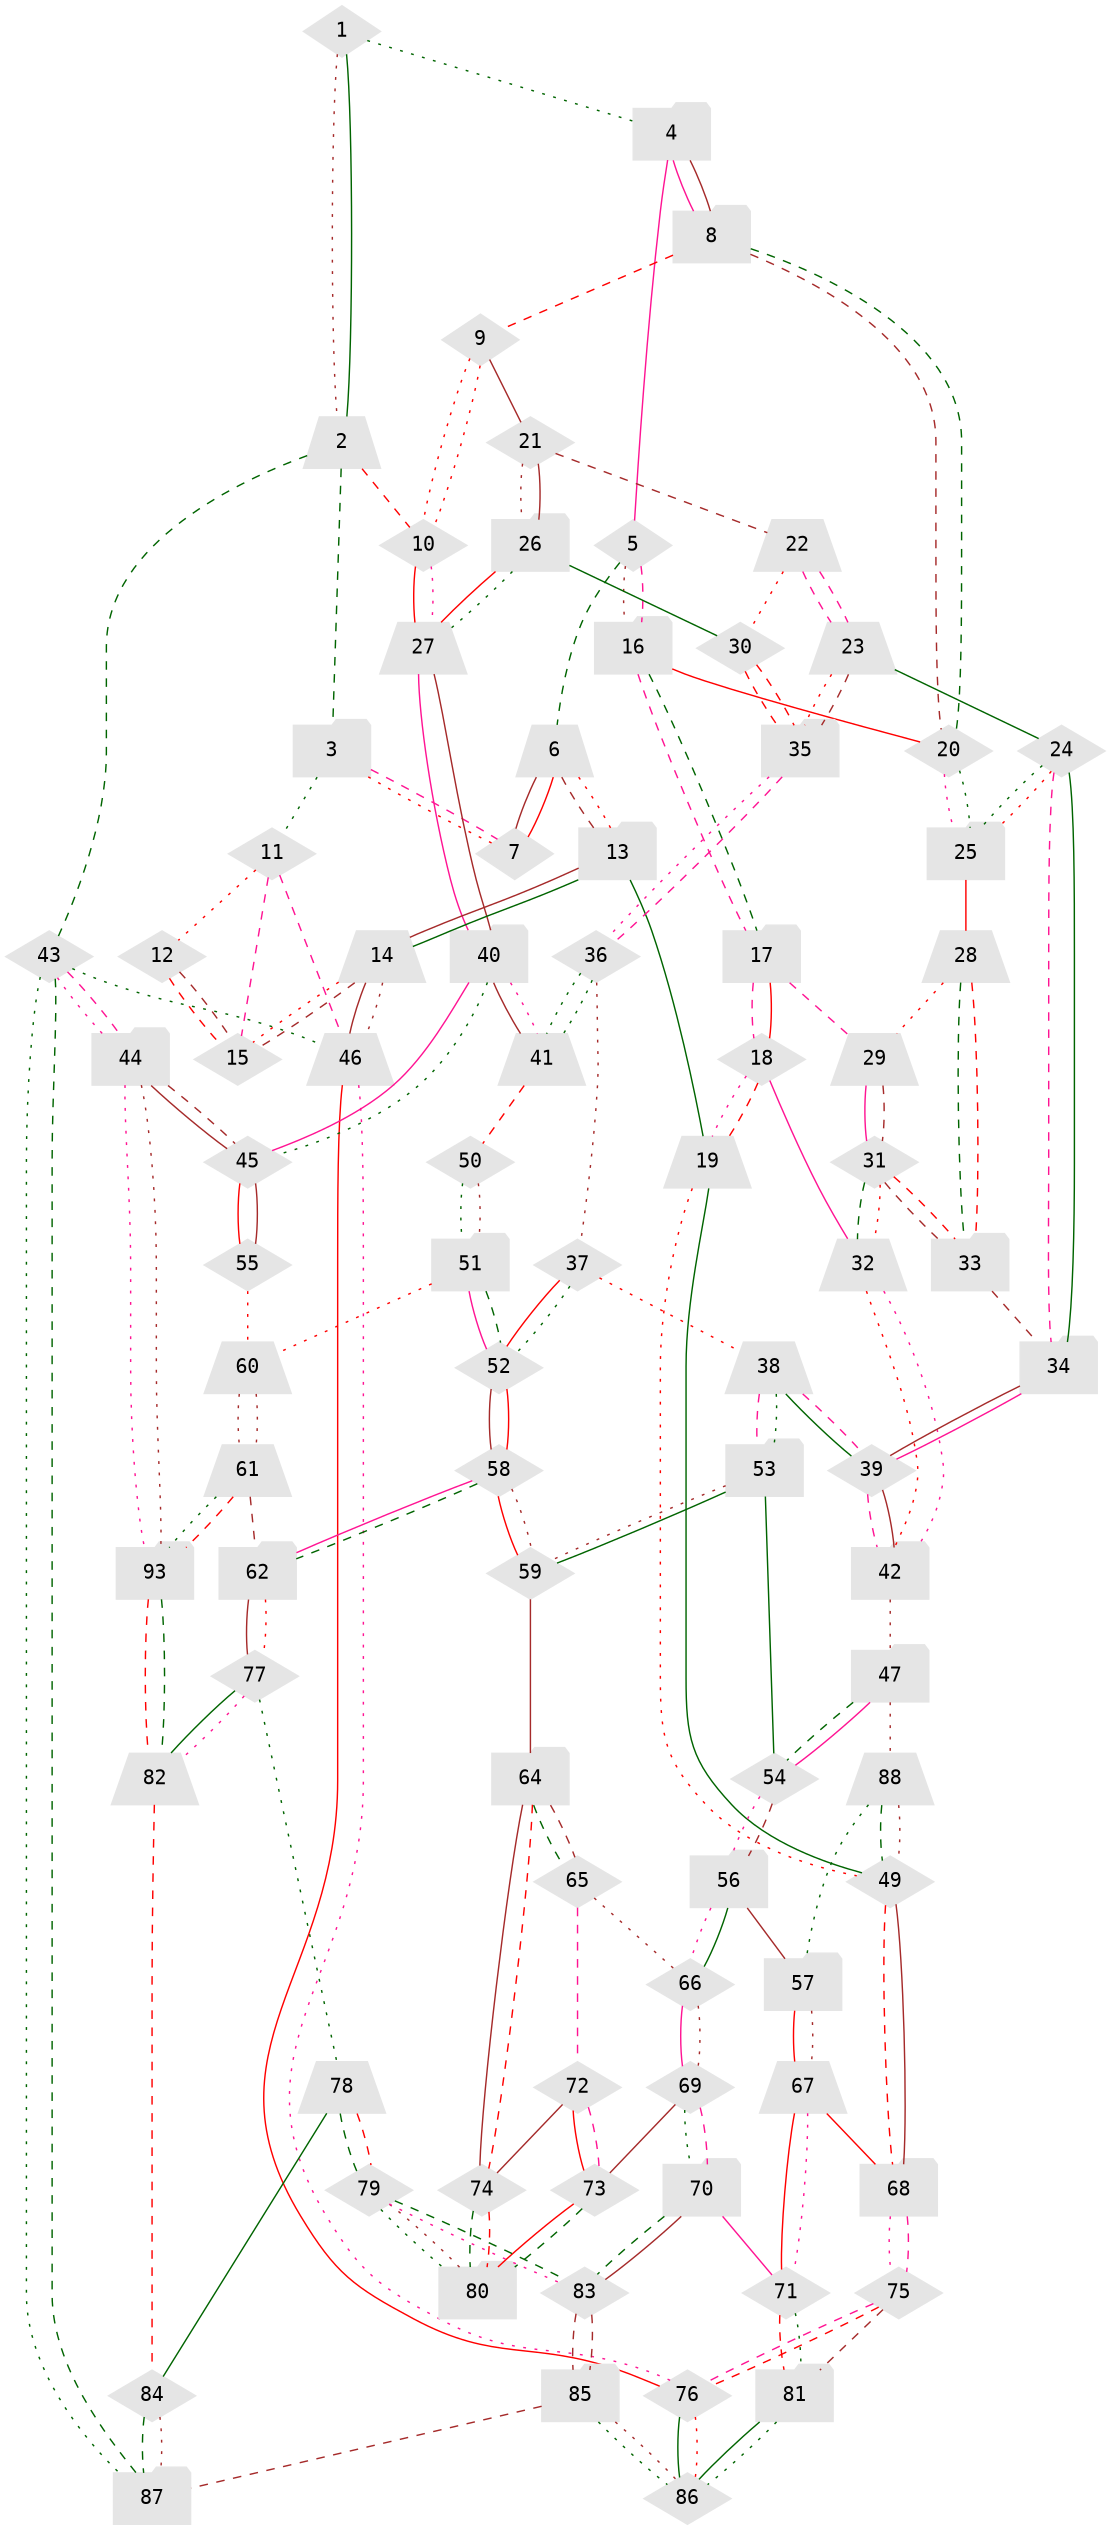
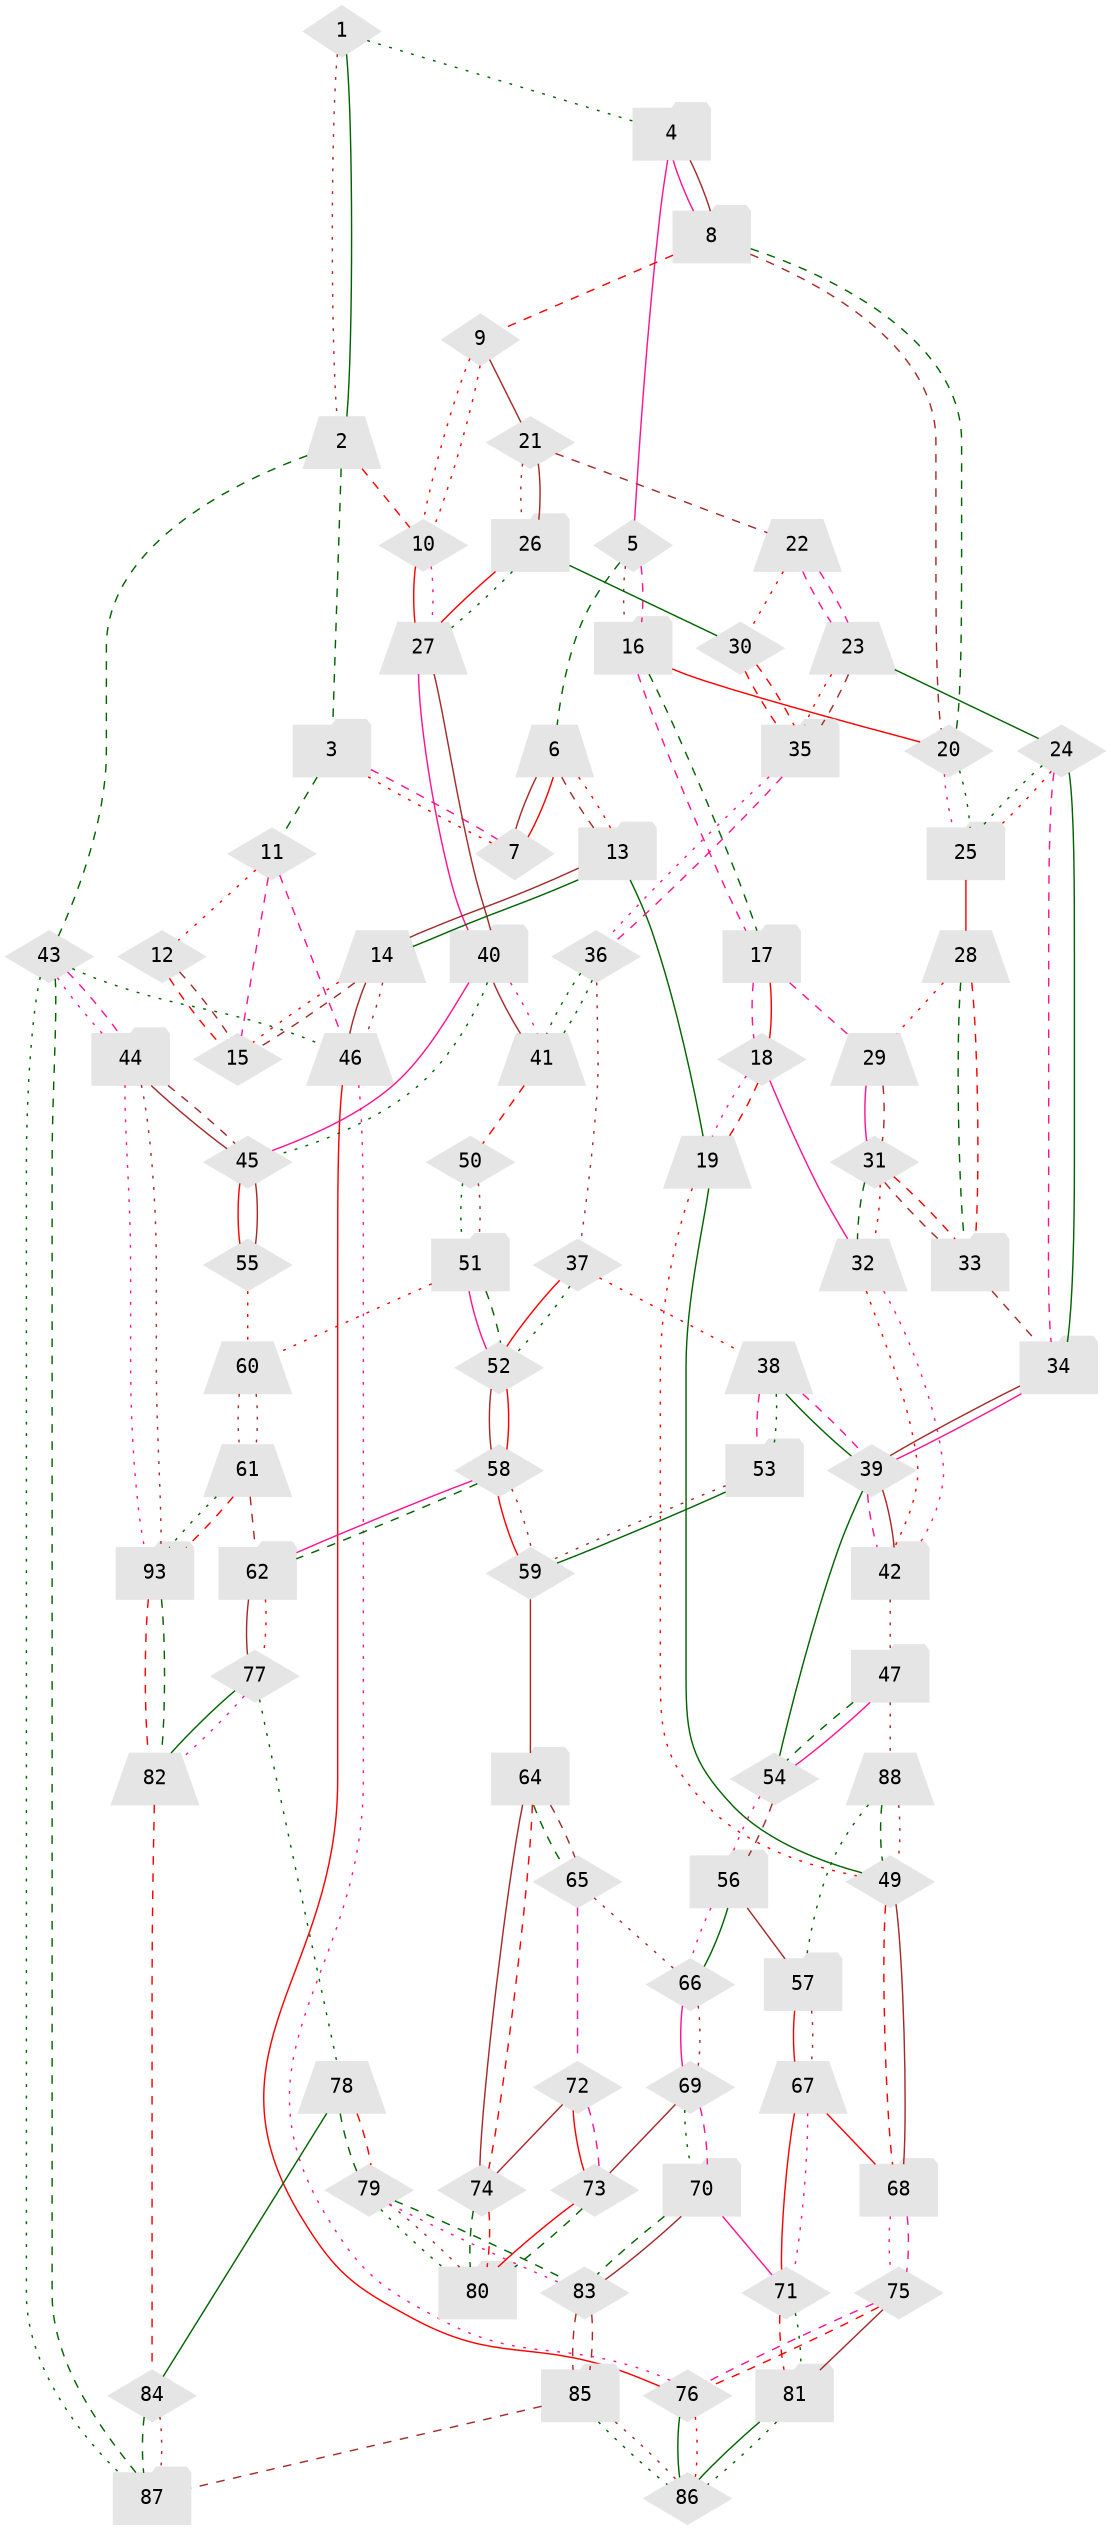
(300, 806) -> (300, 806)
(770, 1625) -> (815, 1621)
(851, 2340) -> (851, 2340)
